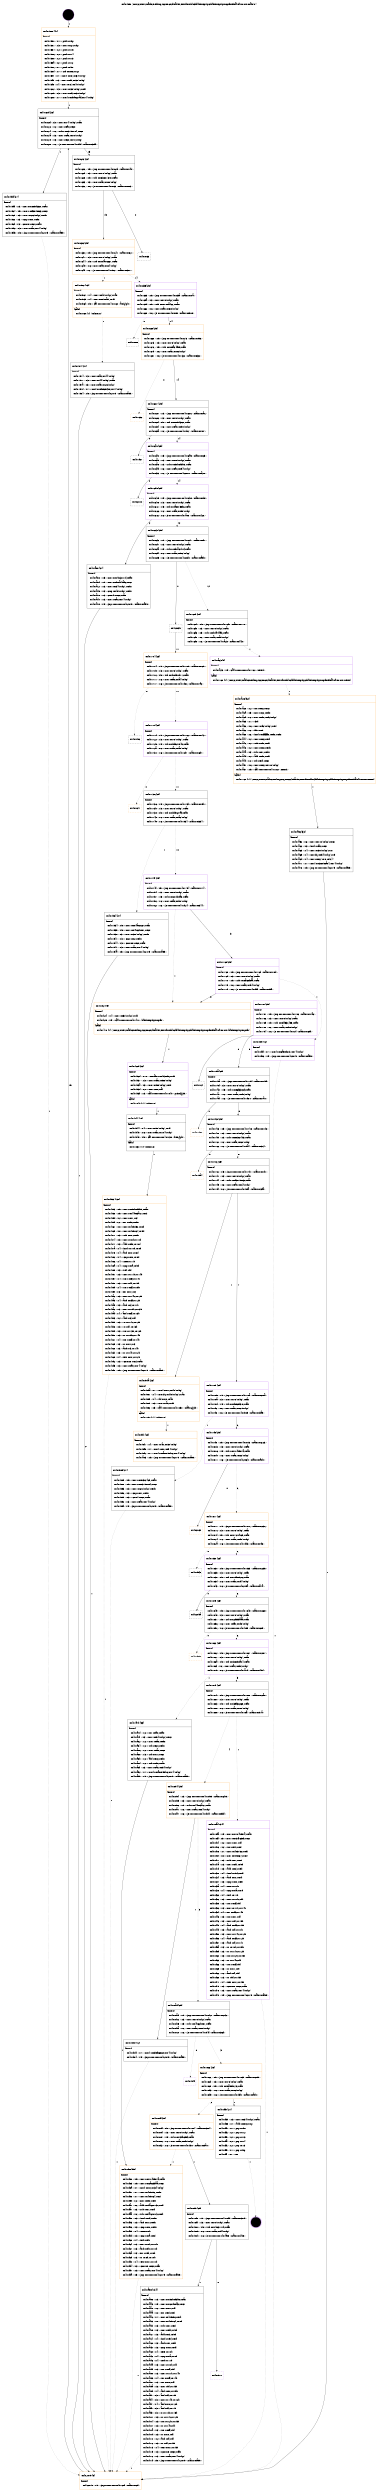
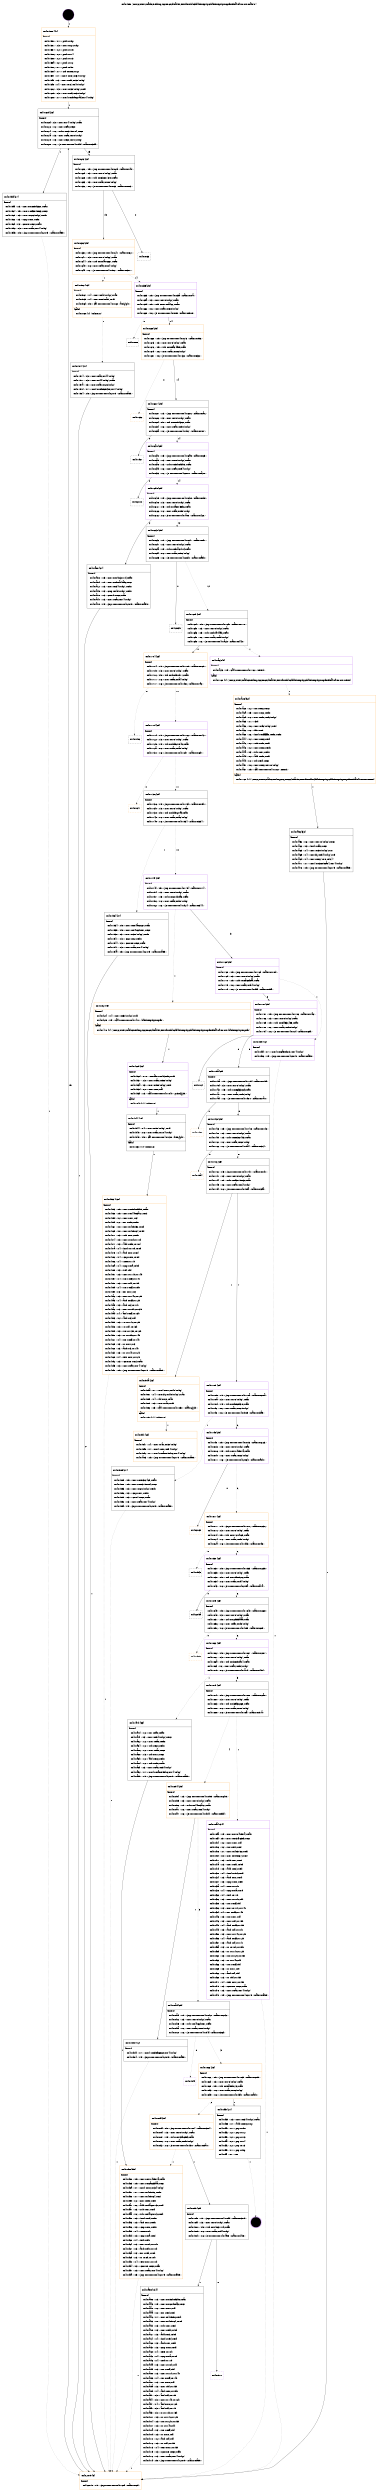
(176, 642) -> (196, 649)
(209, 998) -> (266, 997)
